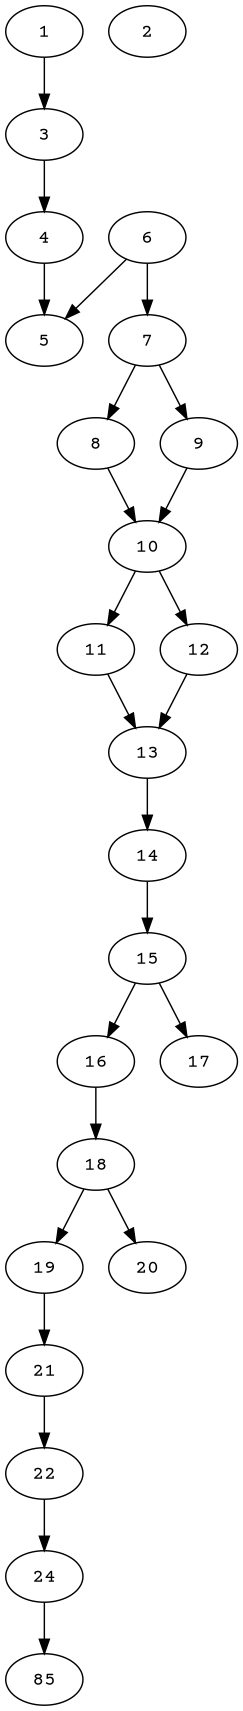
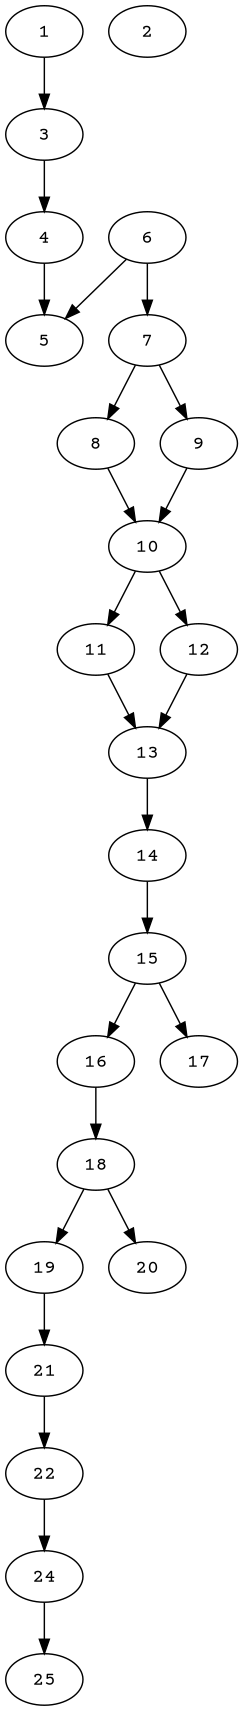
(44, 1679) -> (44, 1679)
